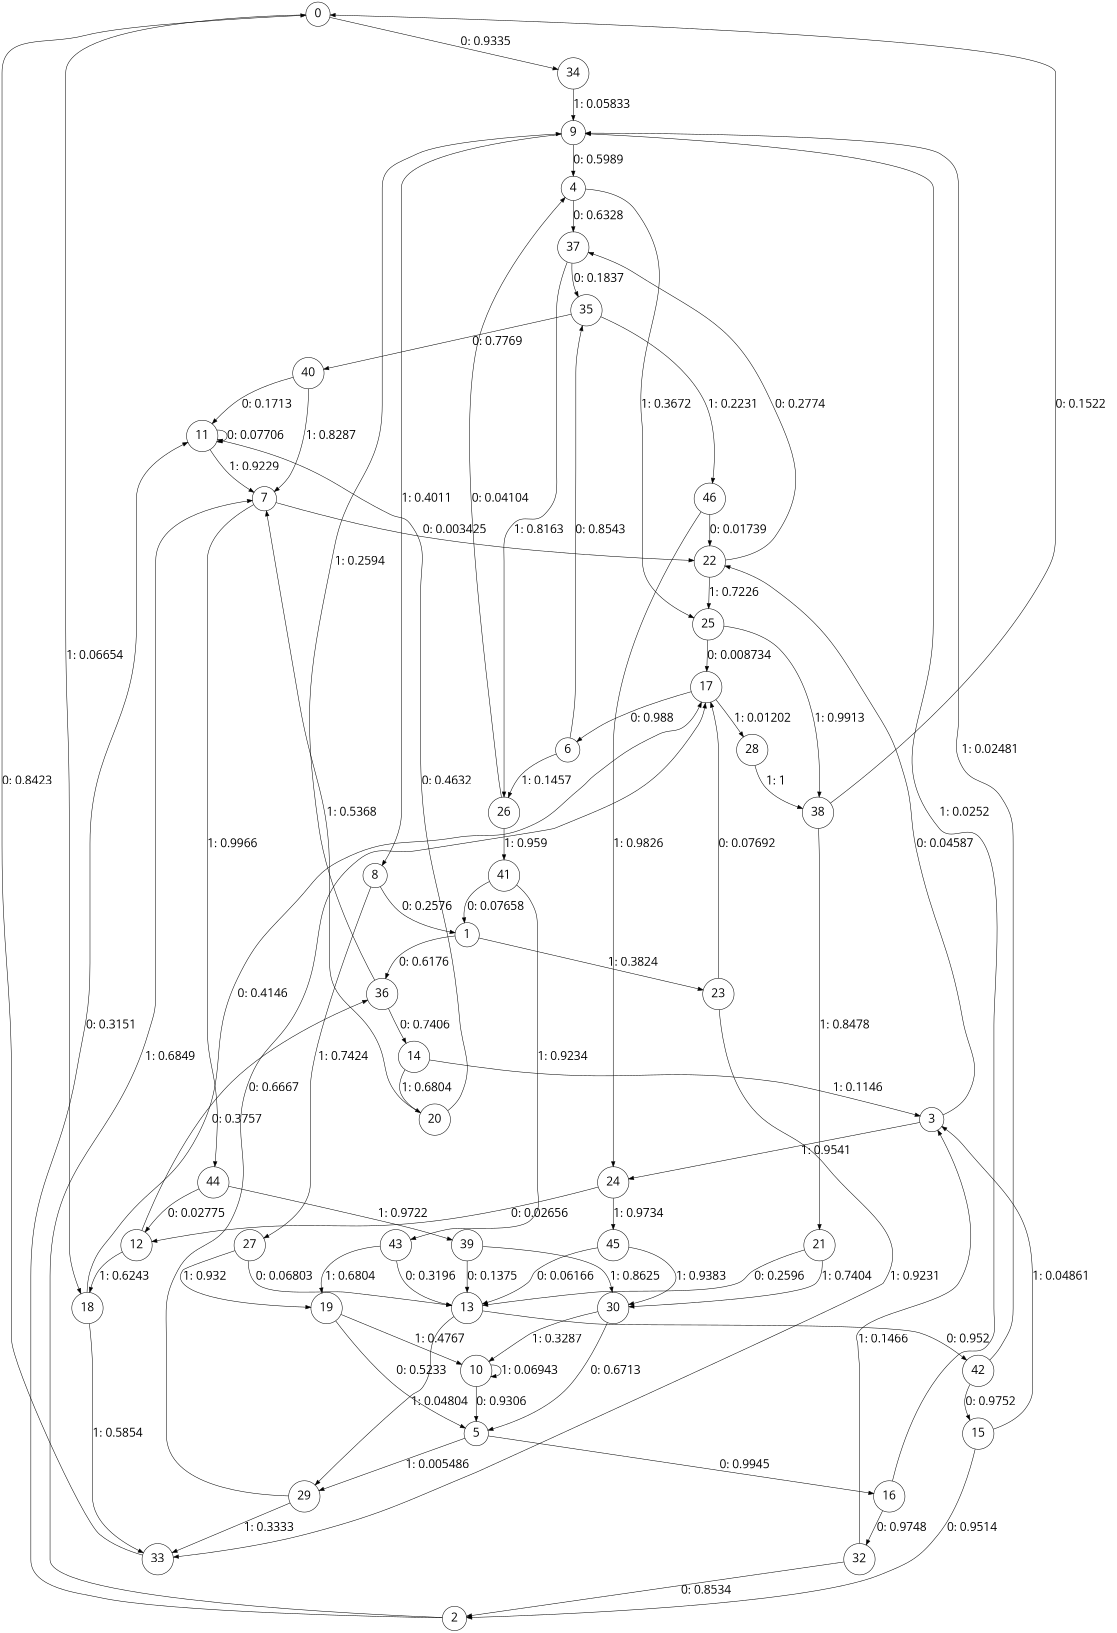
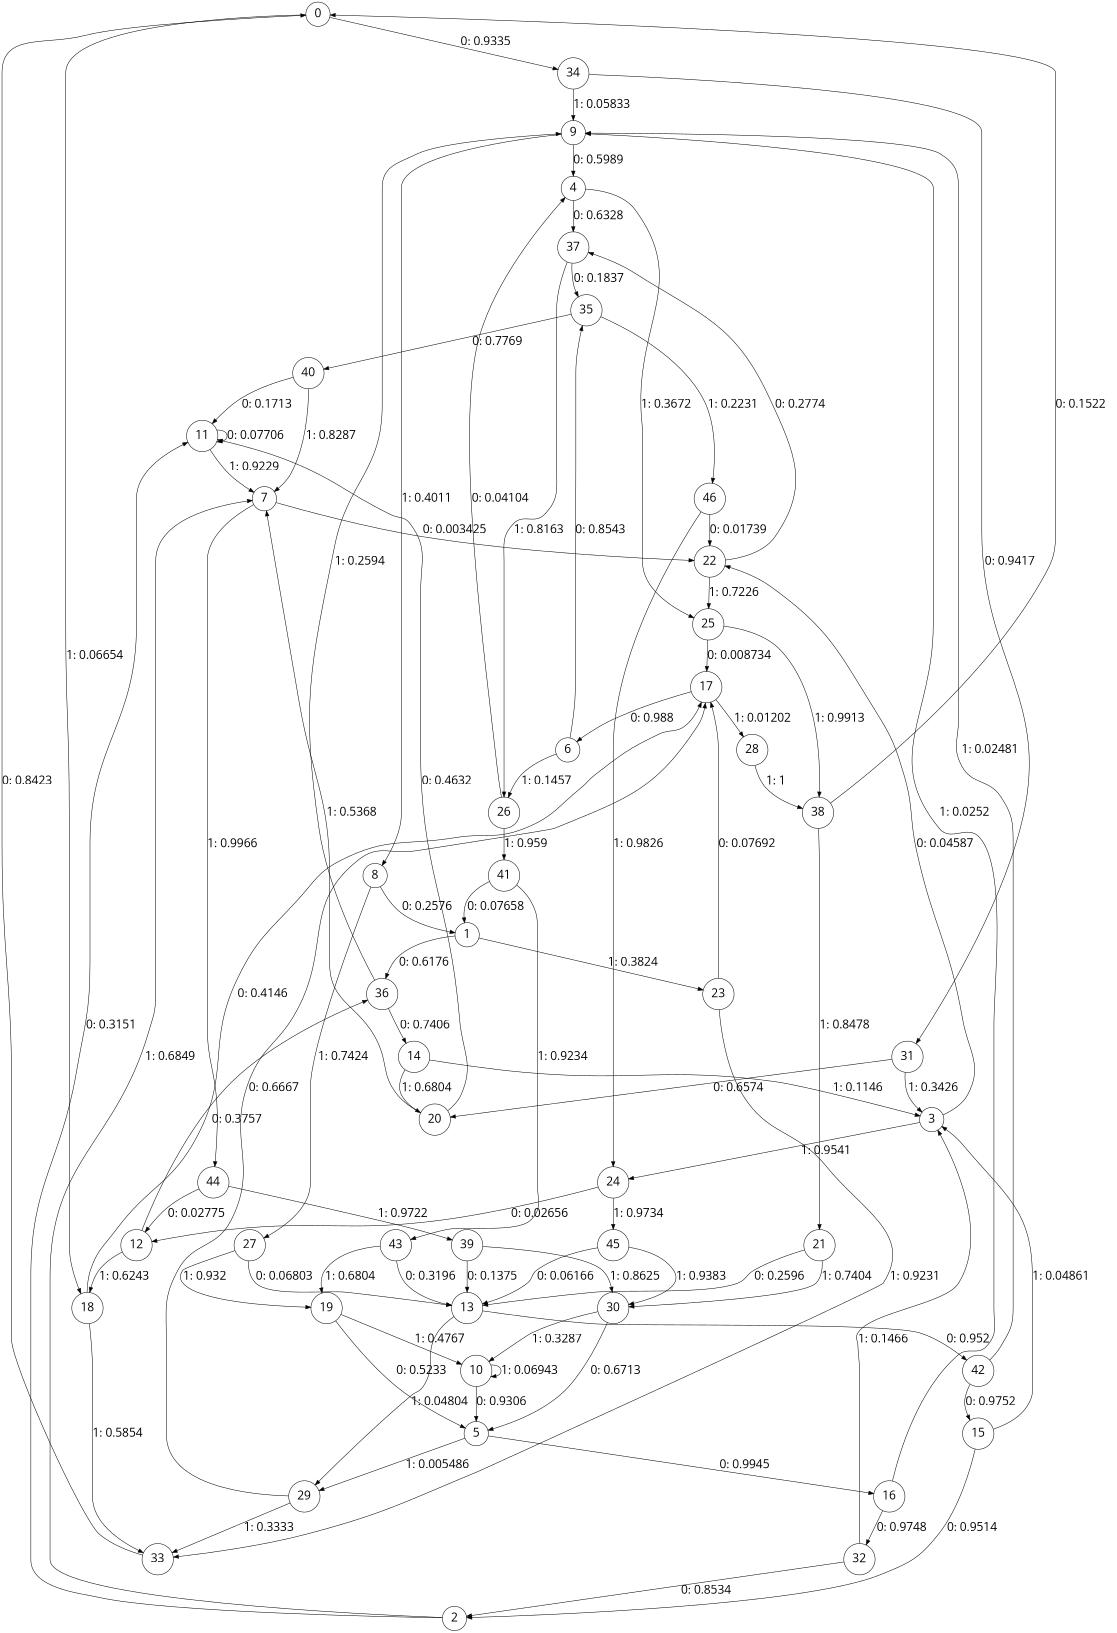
none -> (907, 1057)
